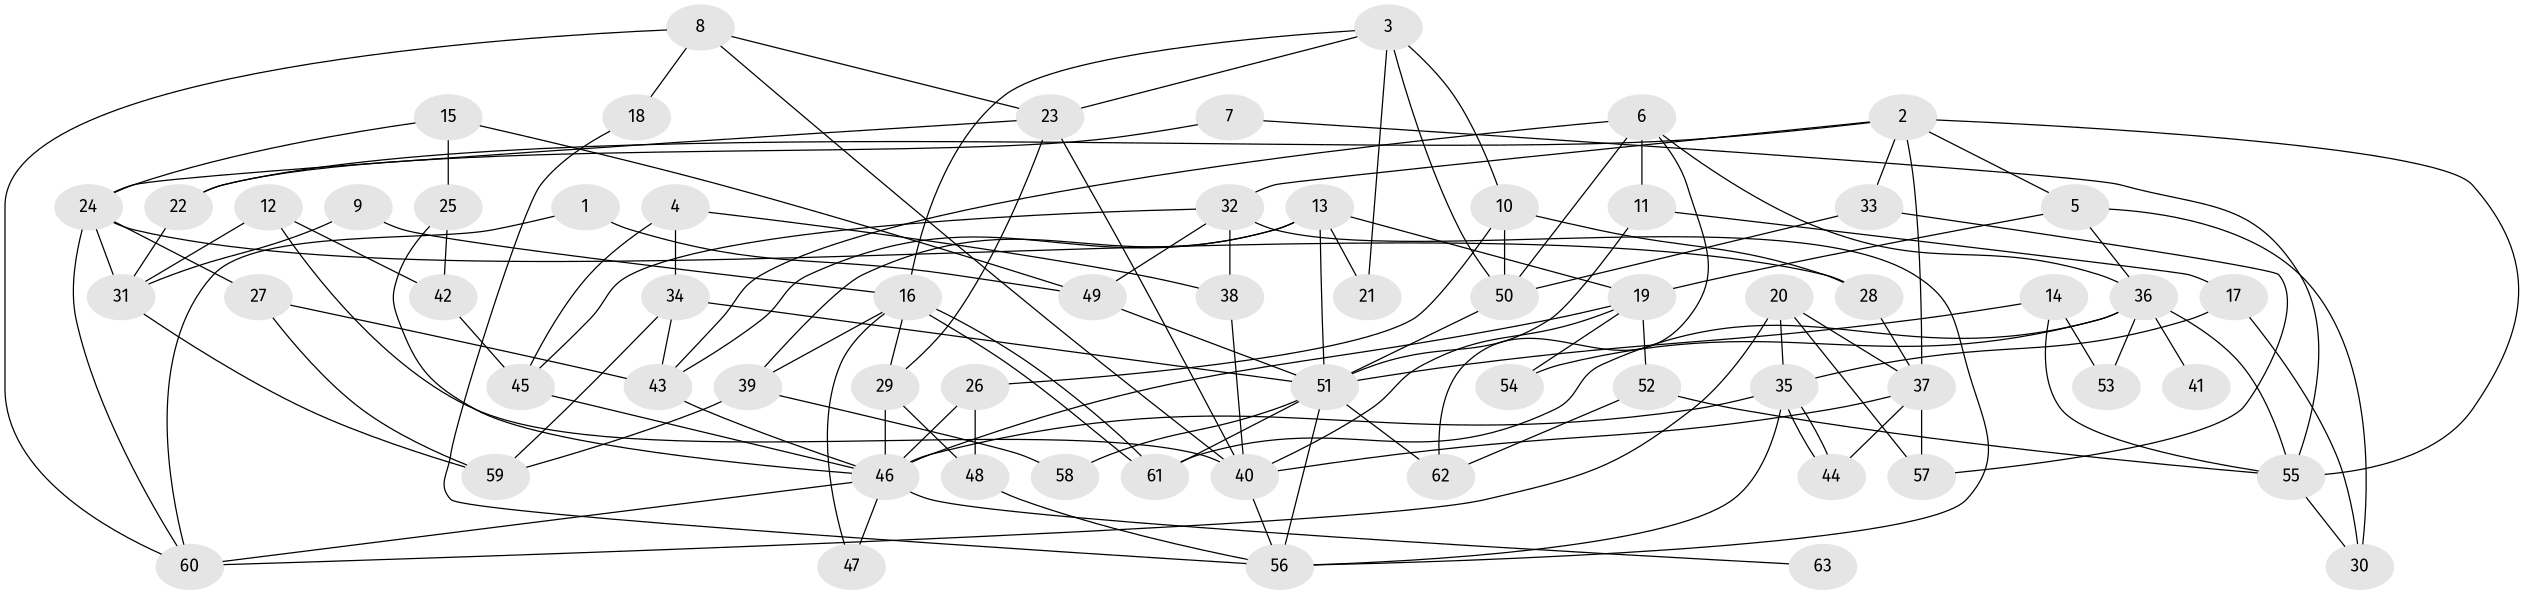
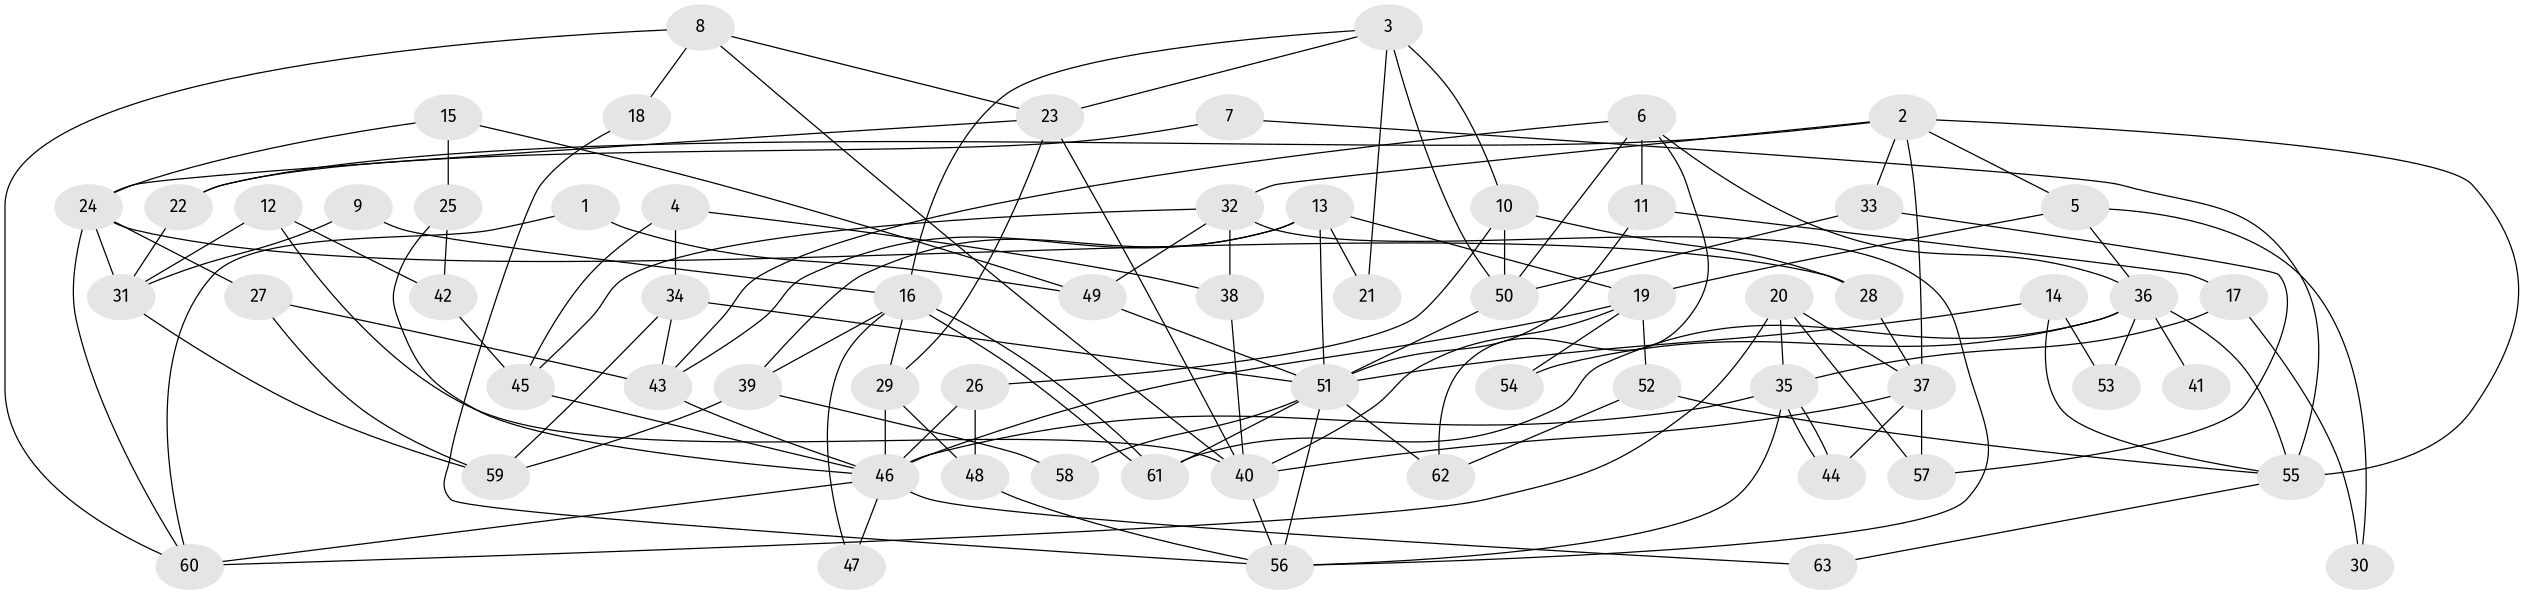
(2326, 522) -> (2057, 522)
